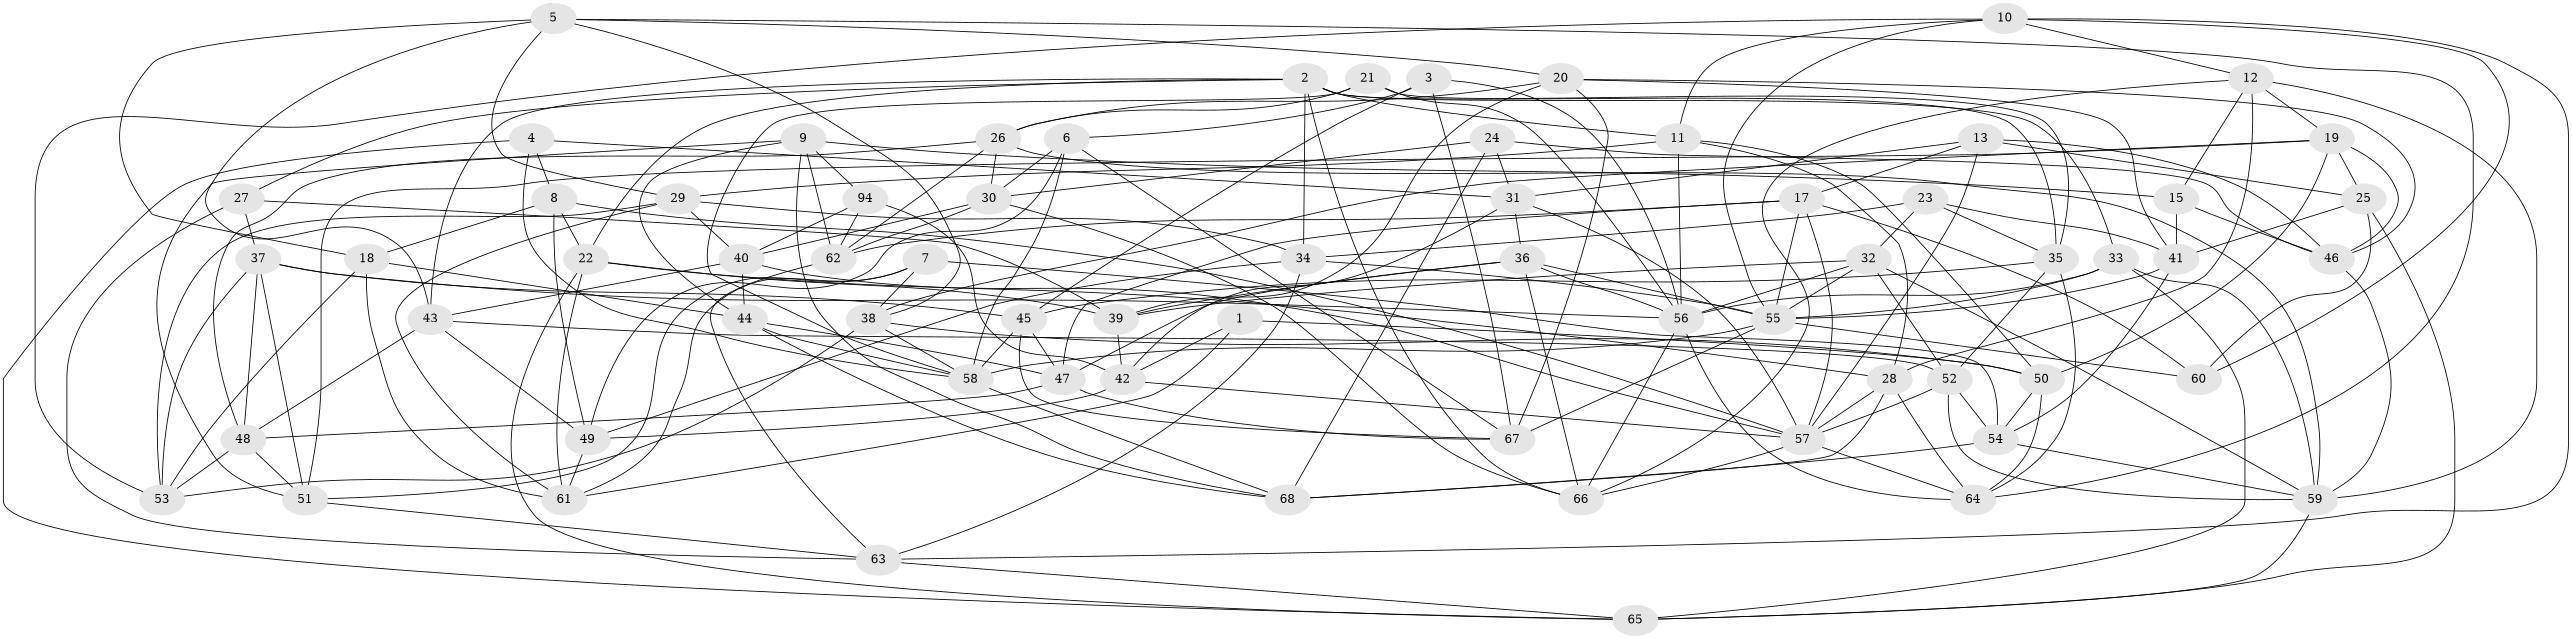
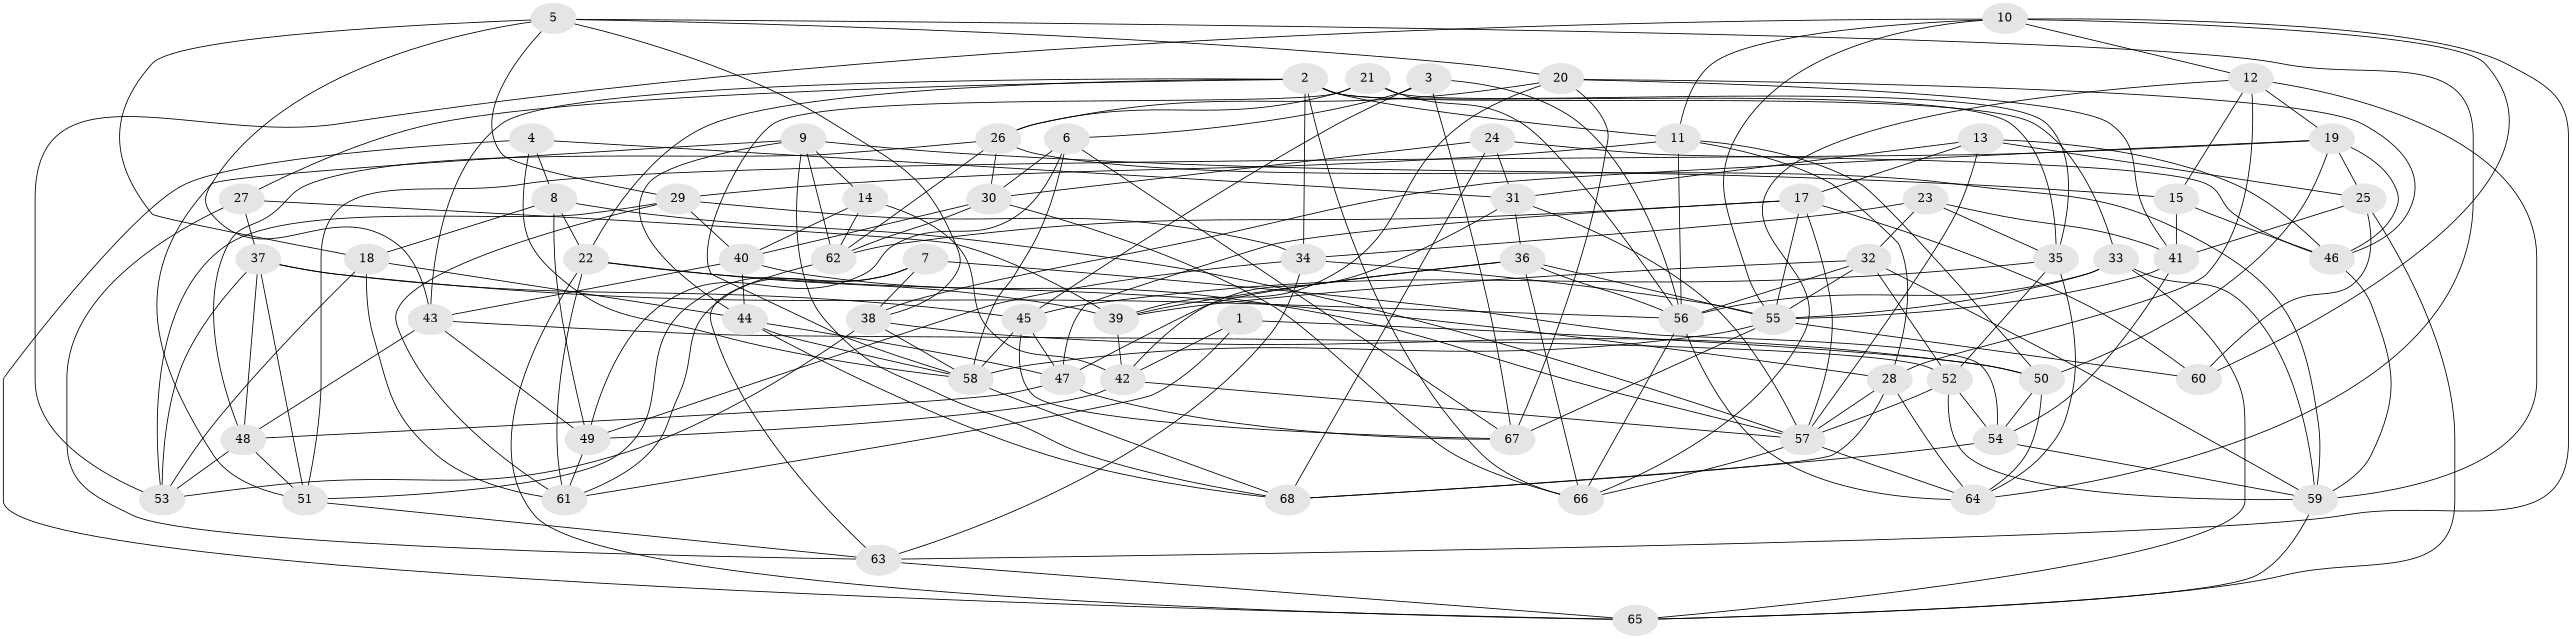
(865, 199) -> (865, 199)
